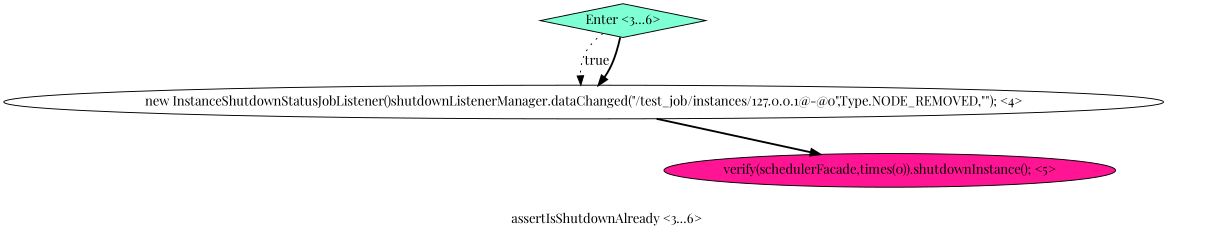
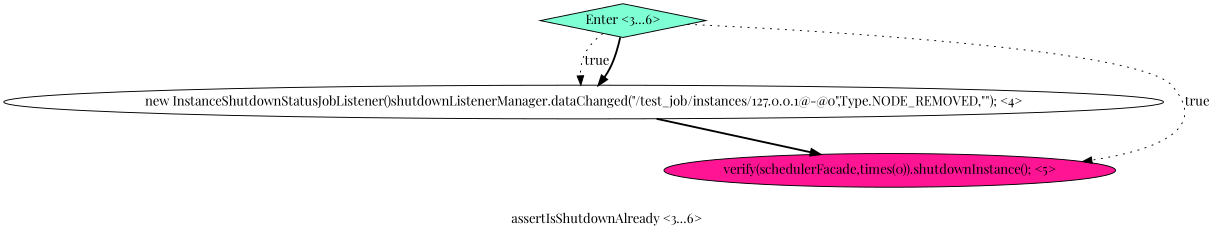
none -> (1003, 48)
